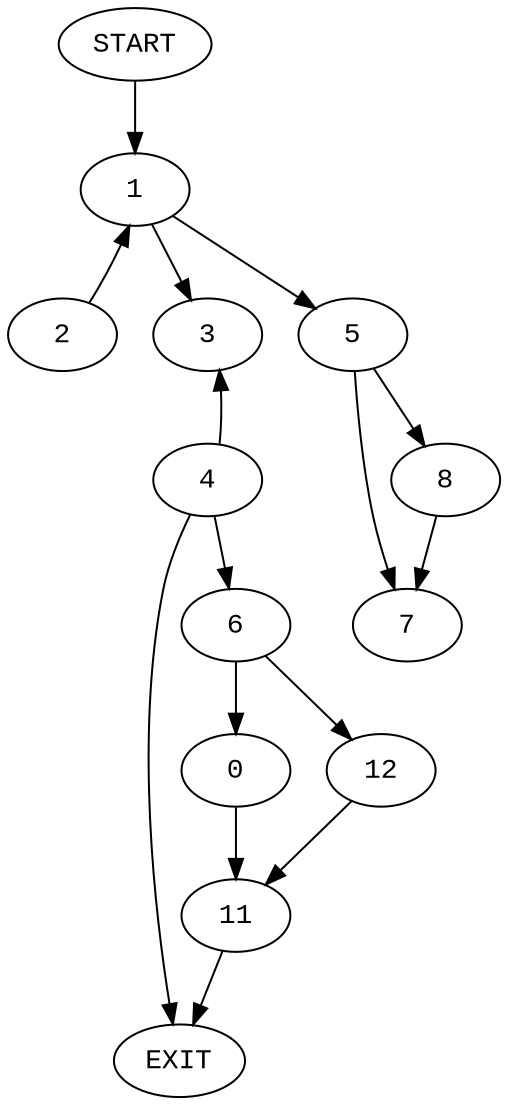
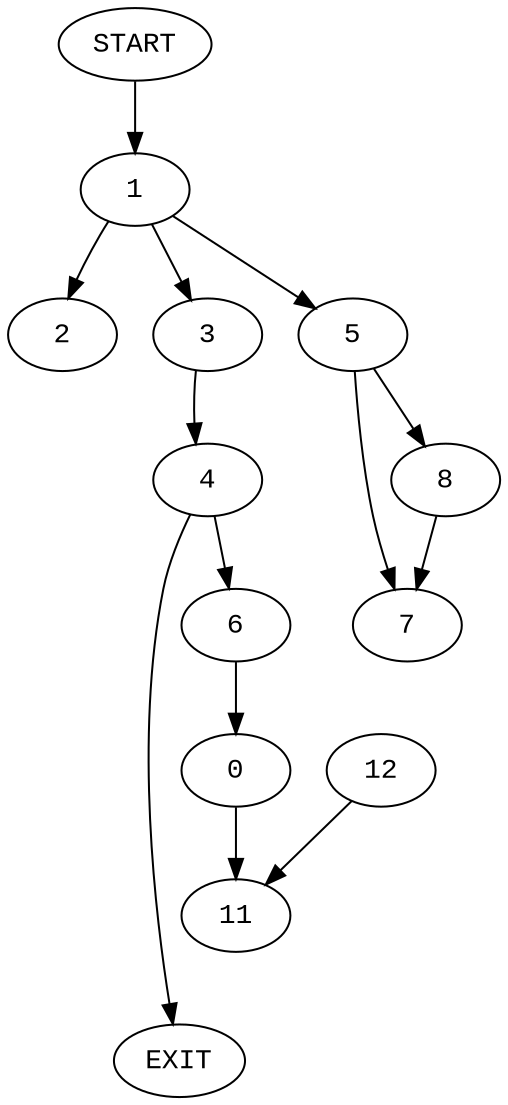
(106, 274) -> (92, 250)
(221, 417) -> (194, 397)
(301, 691) -> none
(212, 978) -> none
